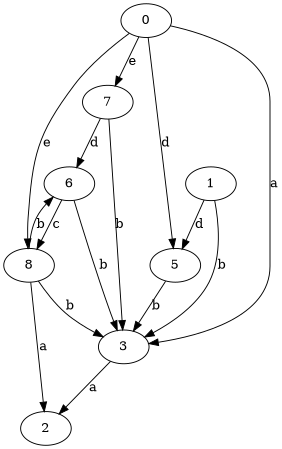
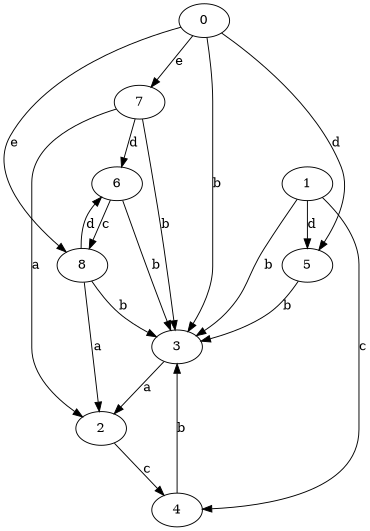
(274, 184) -> (217, 184)
(41, 225) -> (91, 225)
none -> (32, 245)
none -> (177, 510)
